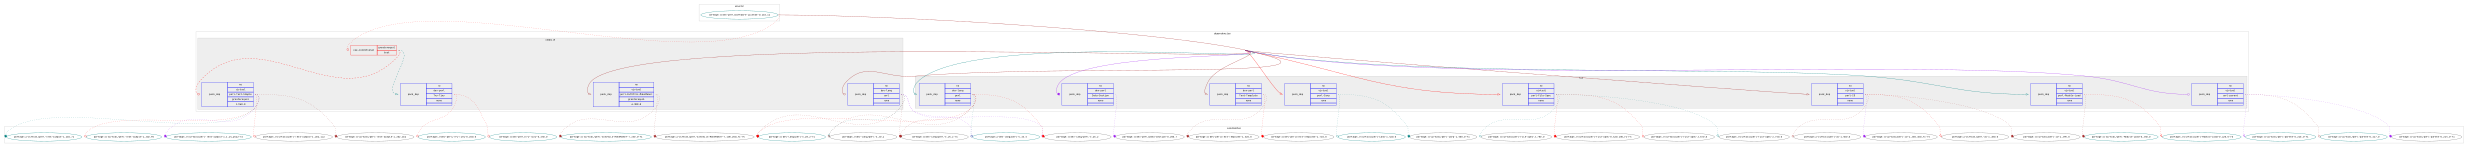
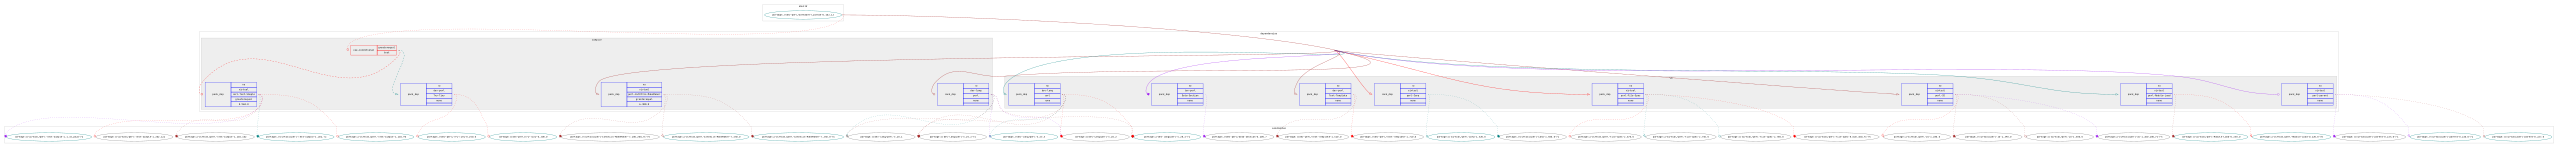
none -> (706, 137)
